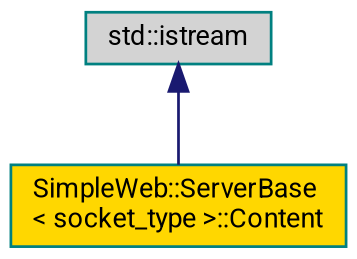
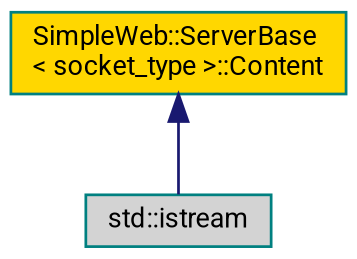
(178, 128) -> (178, 158)
